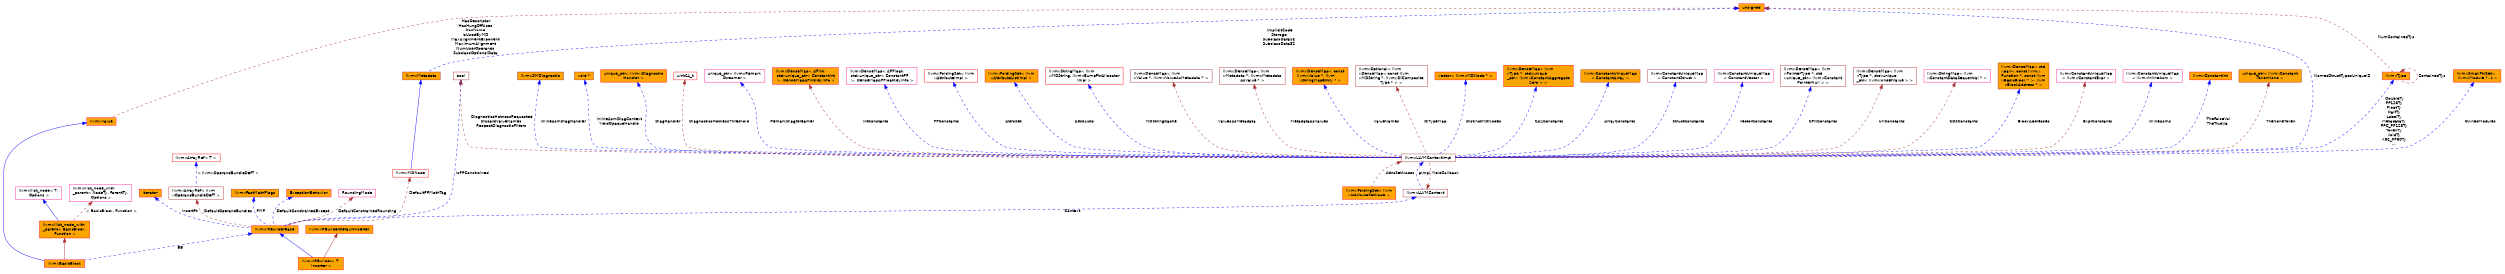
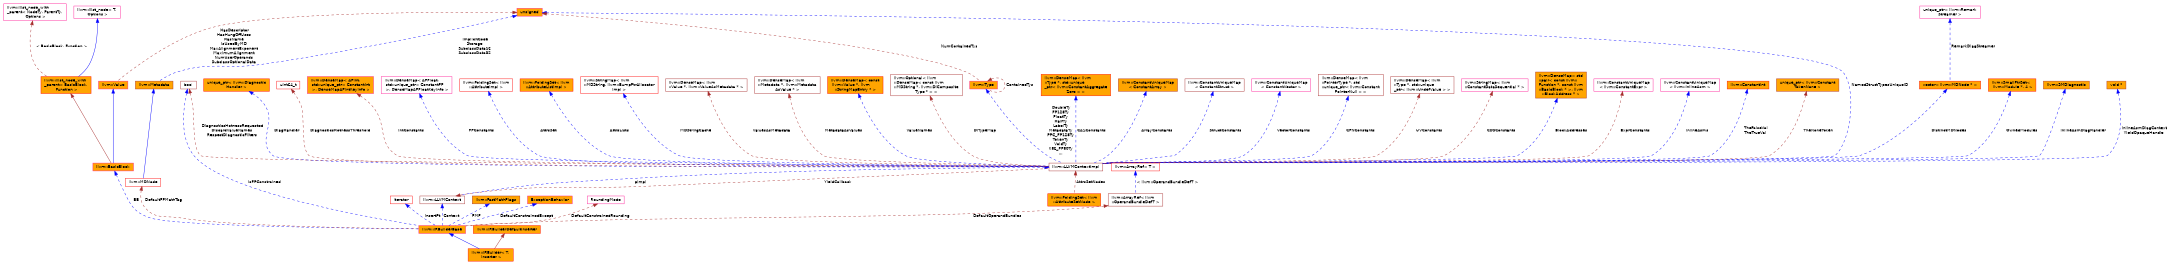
(1051, 155) -> (1950, 52)
(150, 193) -> (401, 200)
(167, 247) -> (207, 224)
